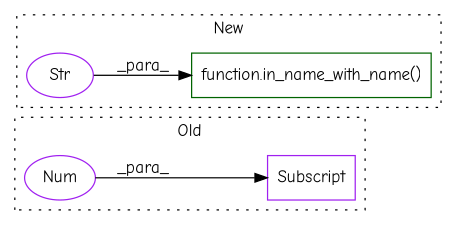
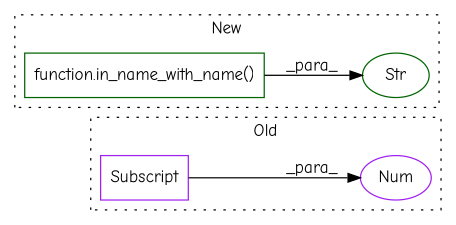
(60, 75) -> (396, 75)
(136, 75) -> (307, 75)
(175, 178) -> (268, 178)
